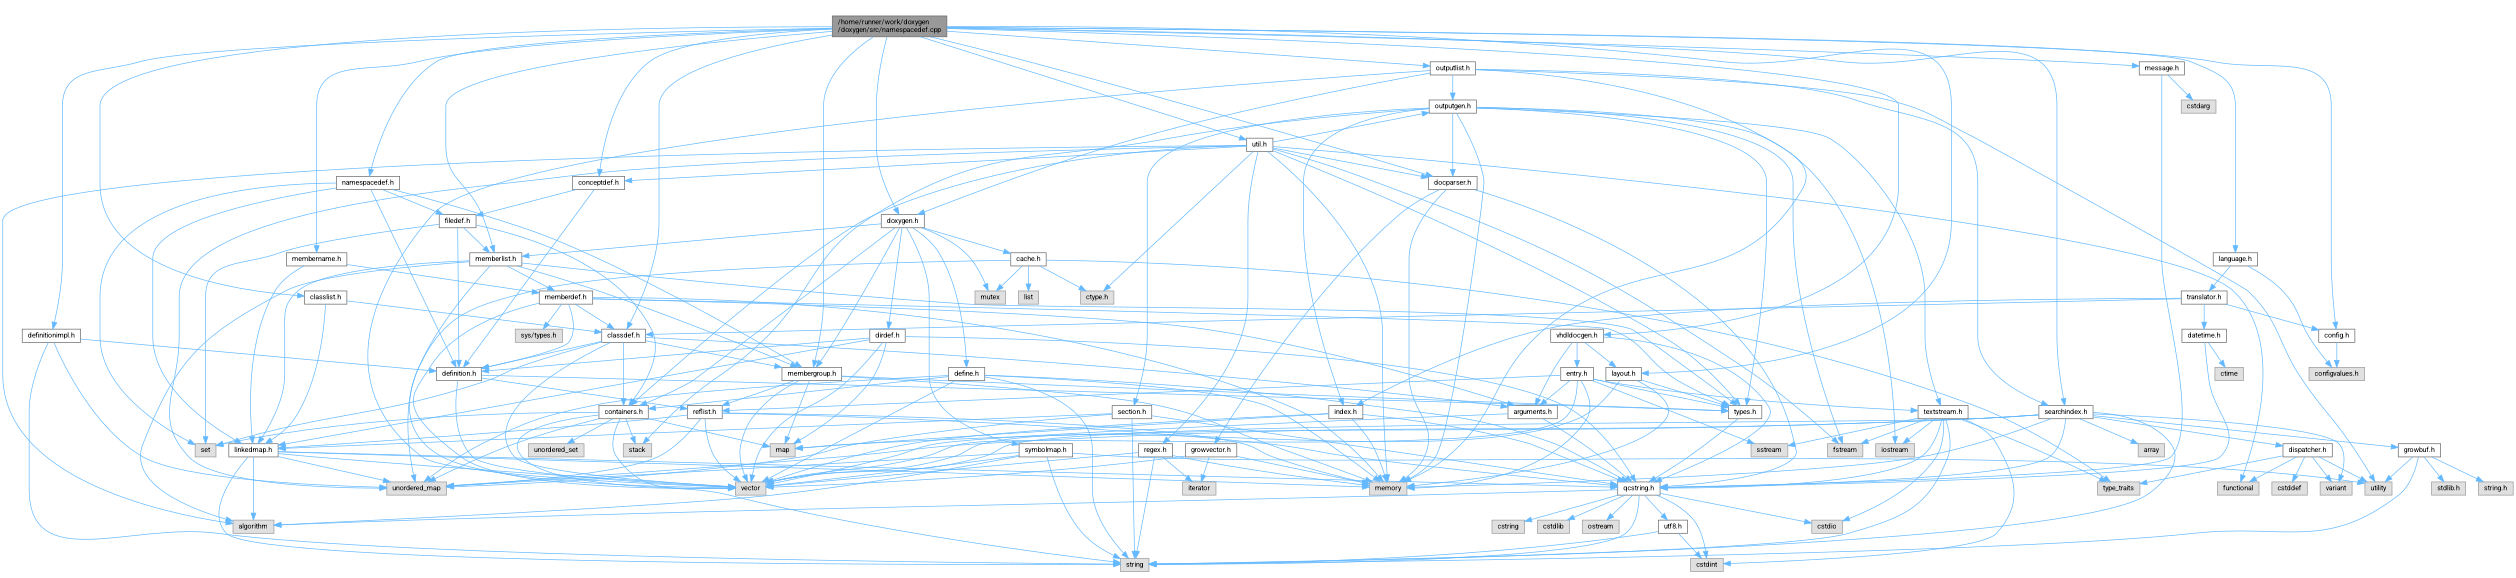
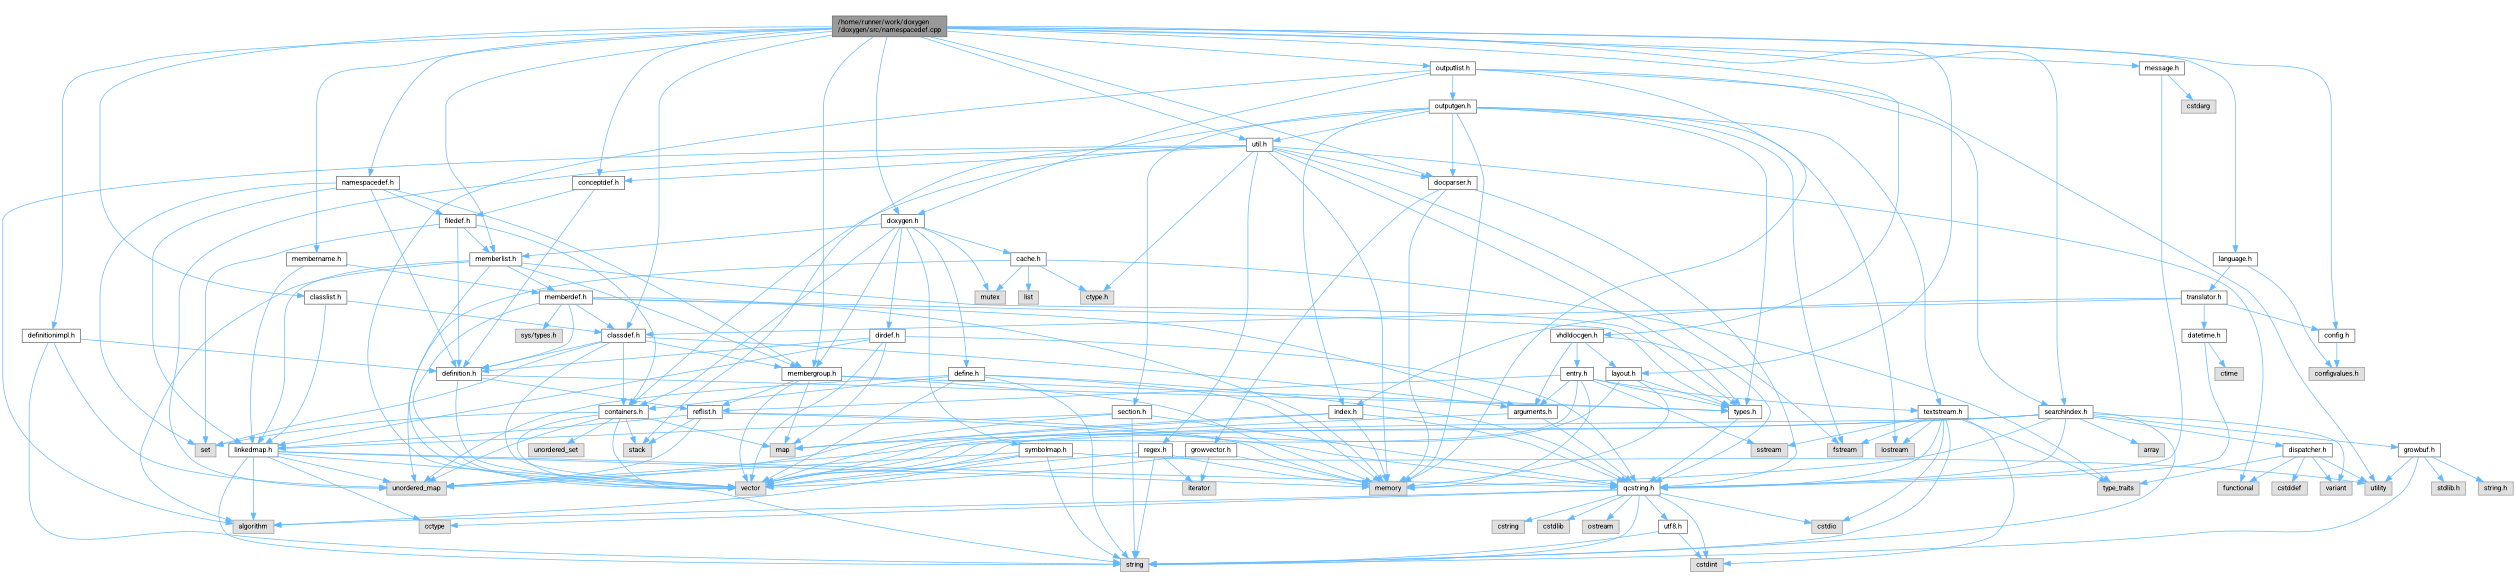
(1329, 132) -> (1336, 129)
(712, 452) -> (674, 429)
none -> (435, 527)
